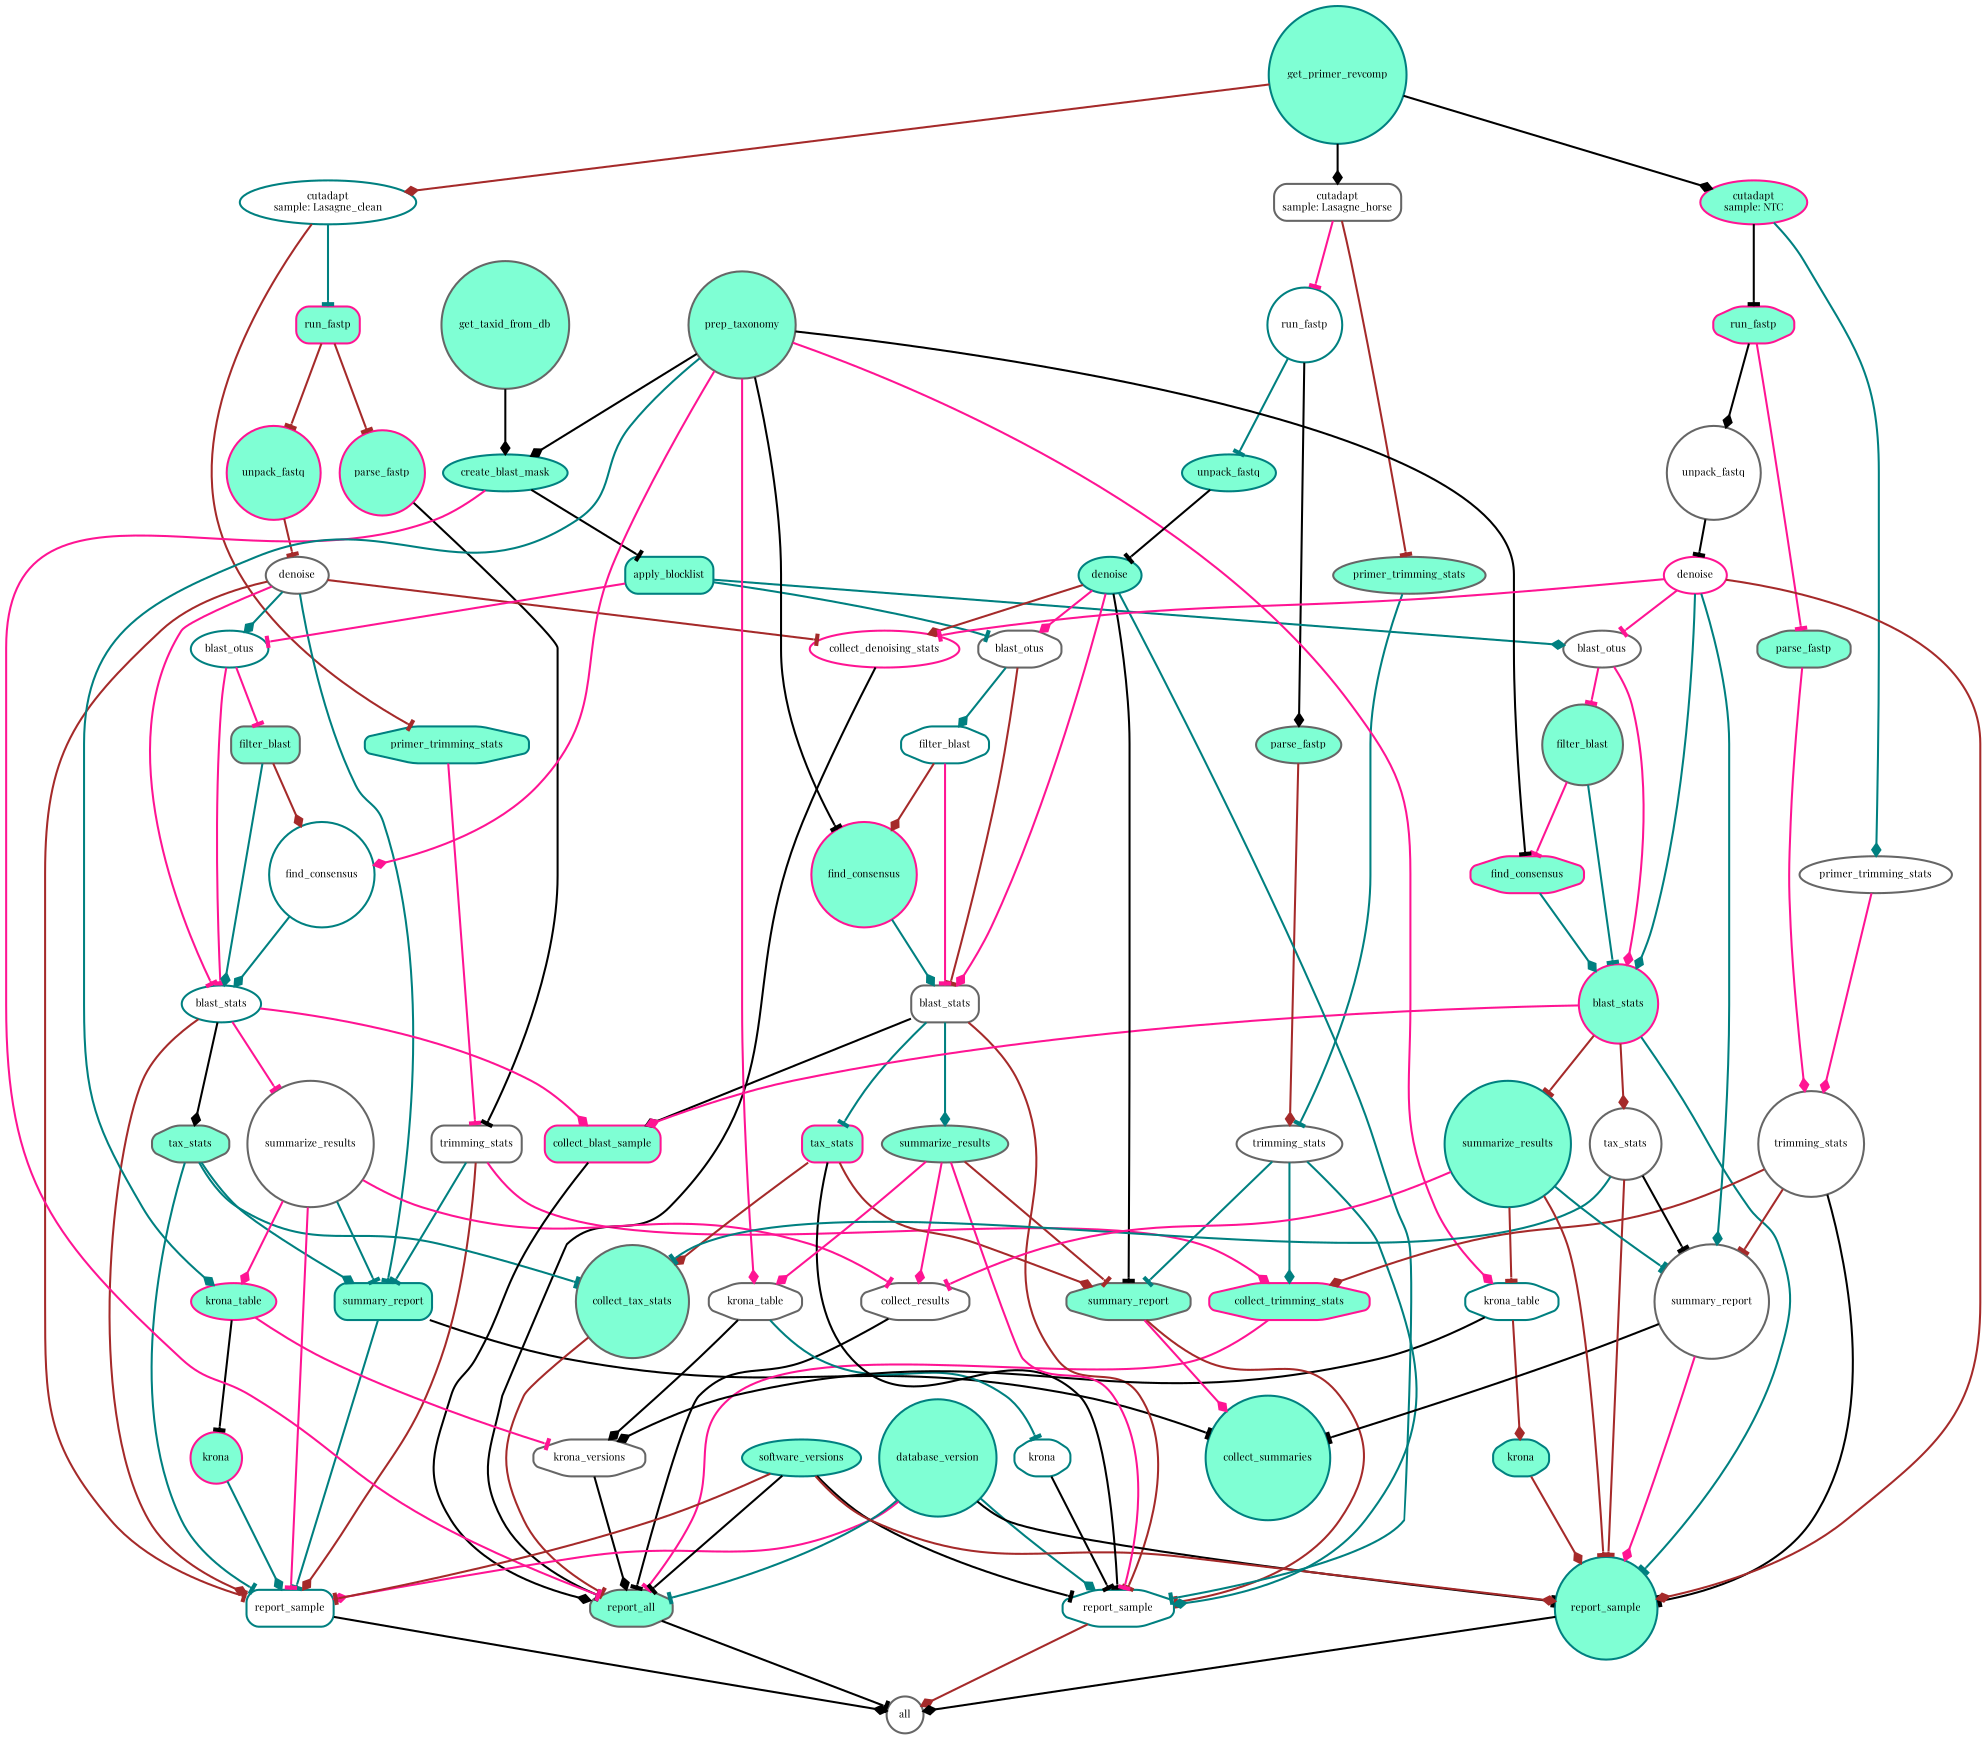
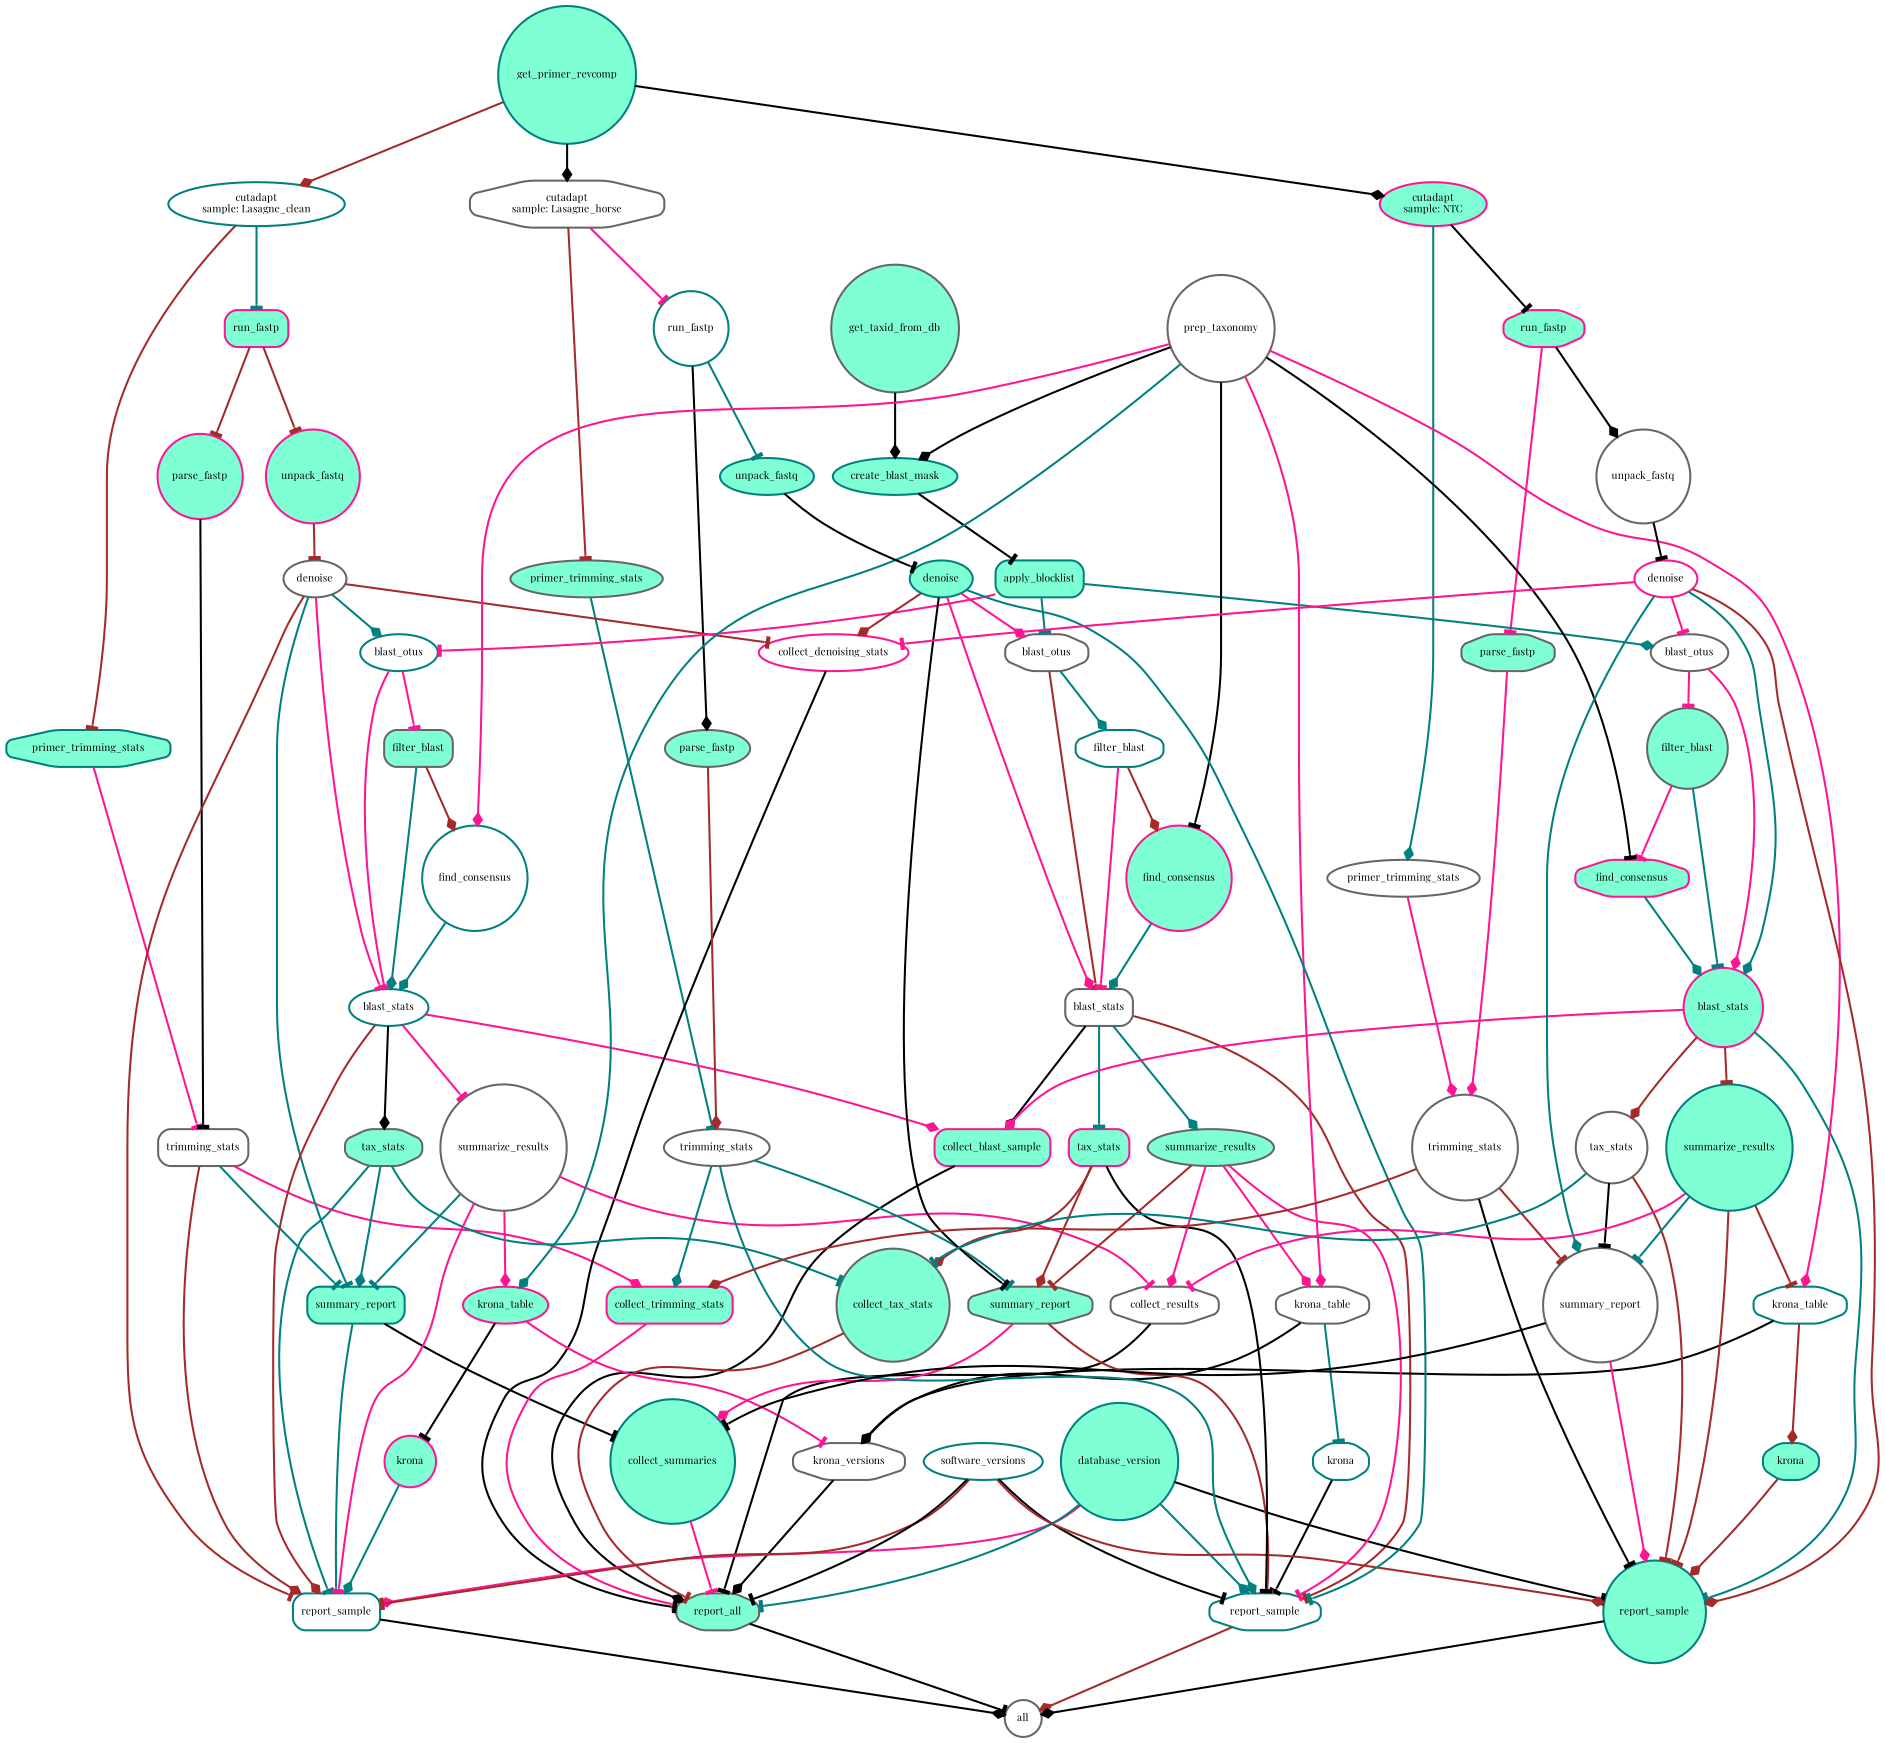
(1338, 202) -> (567, 204)
(742, 325) -> (1221, 329)
(6, 993) -> (699, 1550)
(1289, 1302) -> (670, 1305)
(802, 1458) -> (983, 1462)
